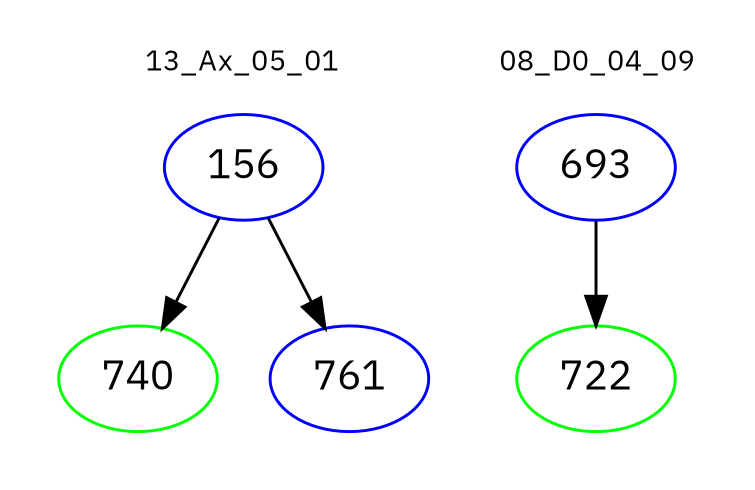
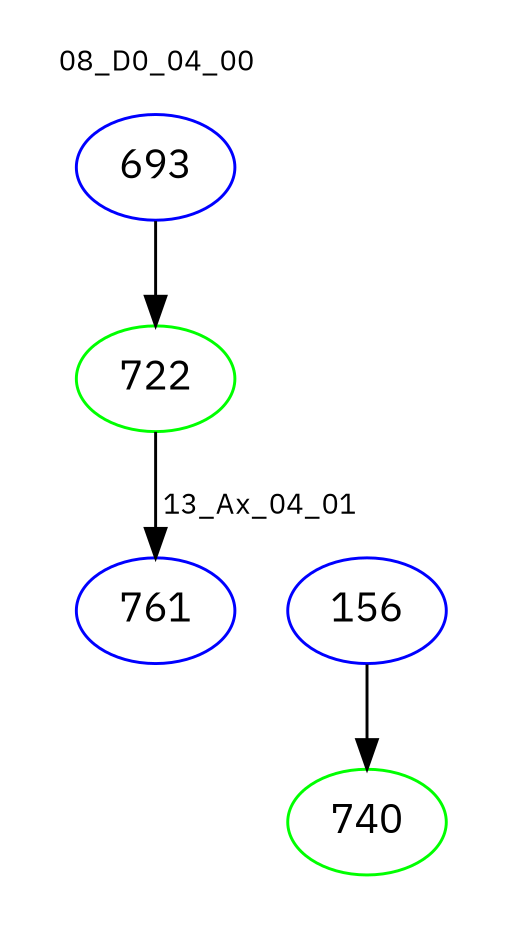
(244, 63) -> (261, 506)
(597, 63) -> (157, 63)
(290, 260) -> (156, 496)
